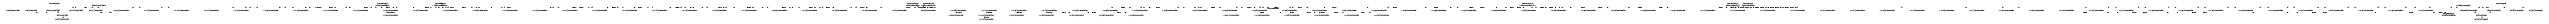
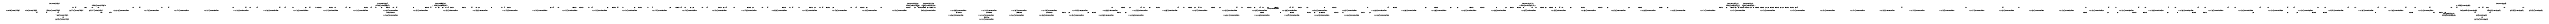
none -> (1057, 7)
